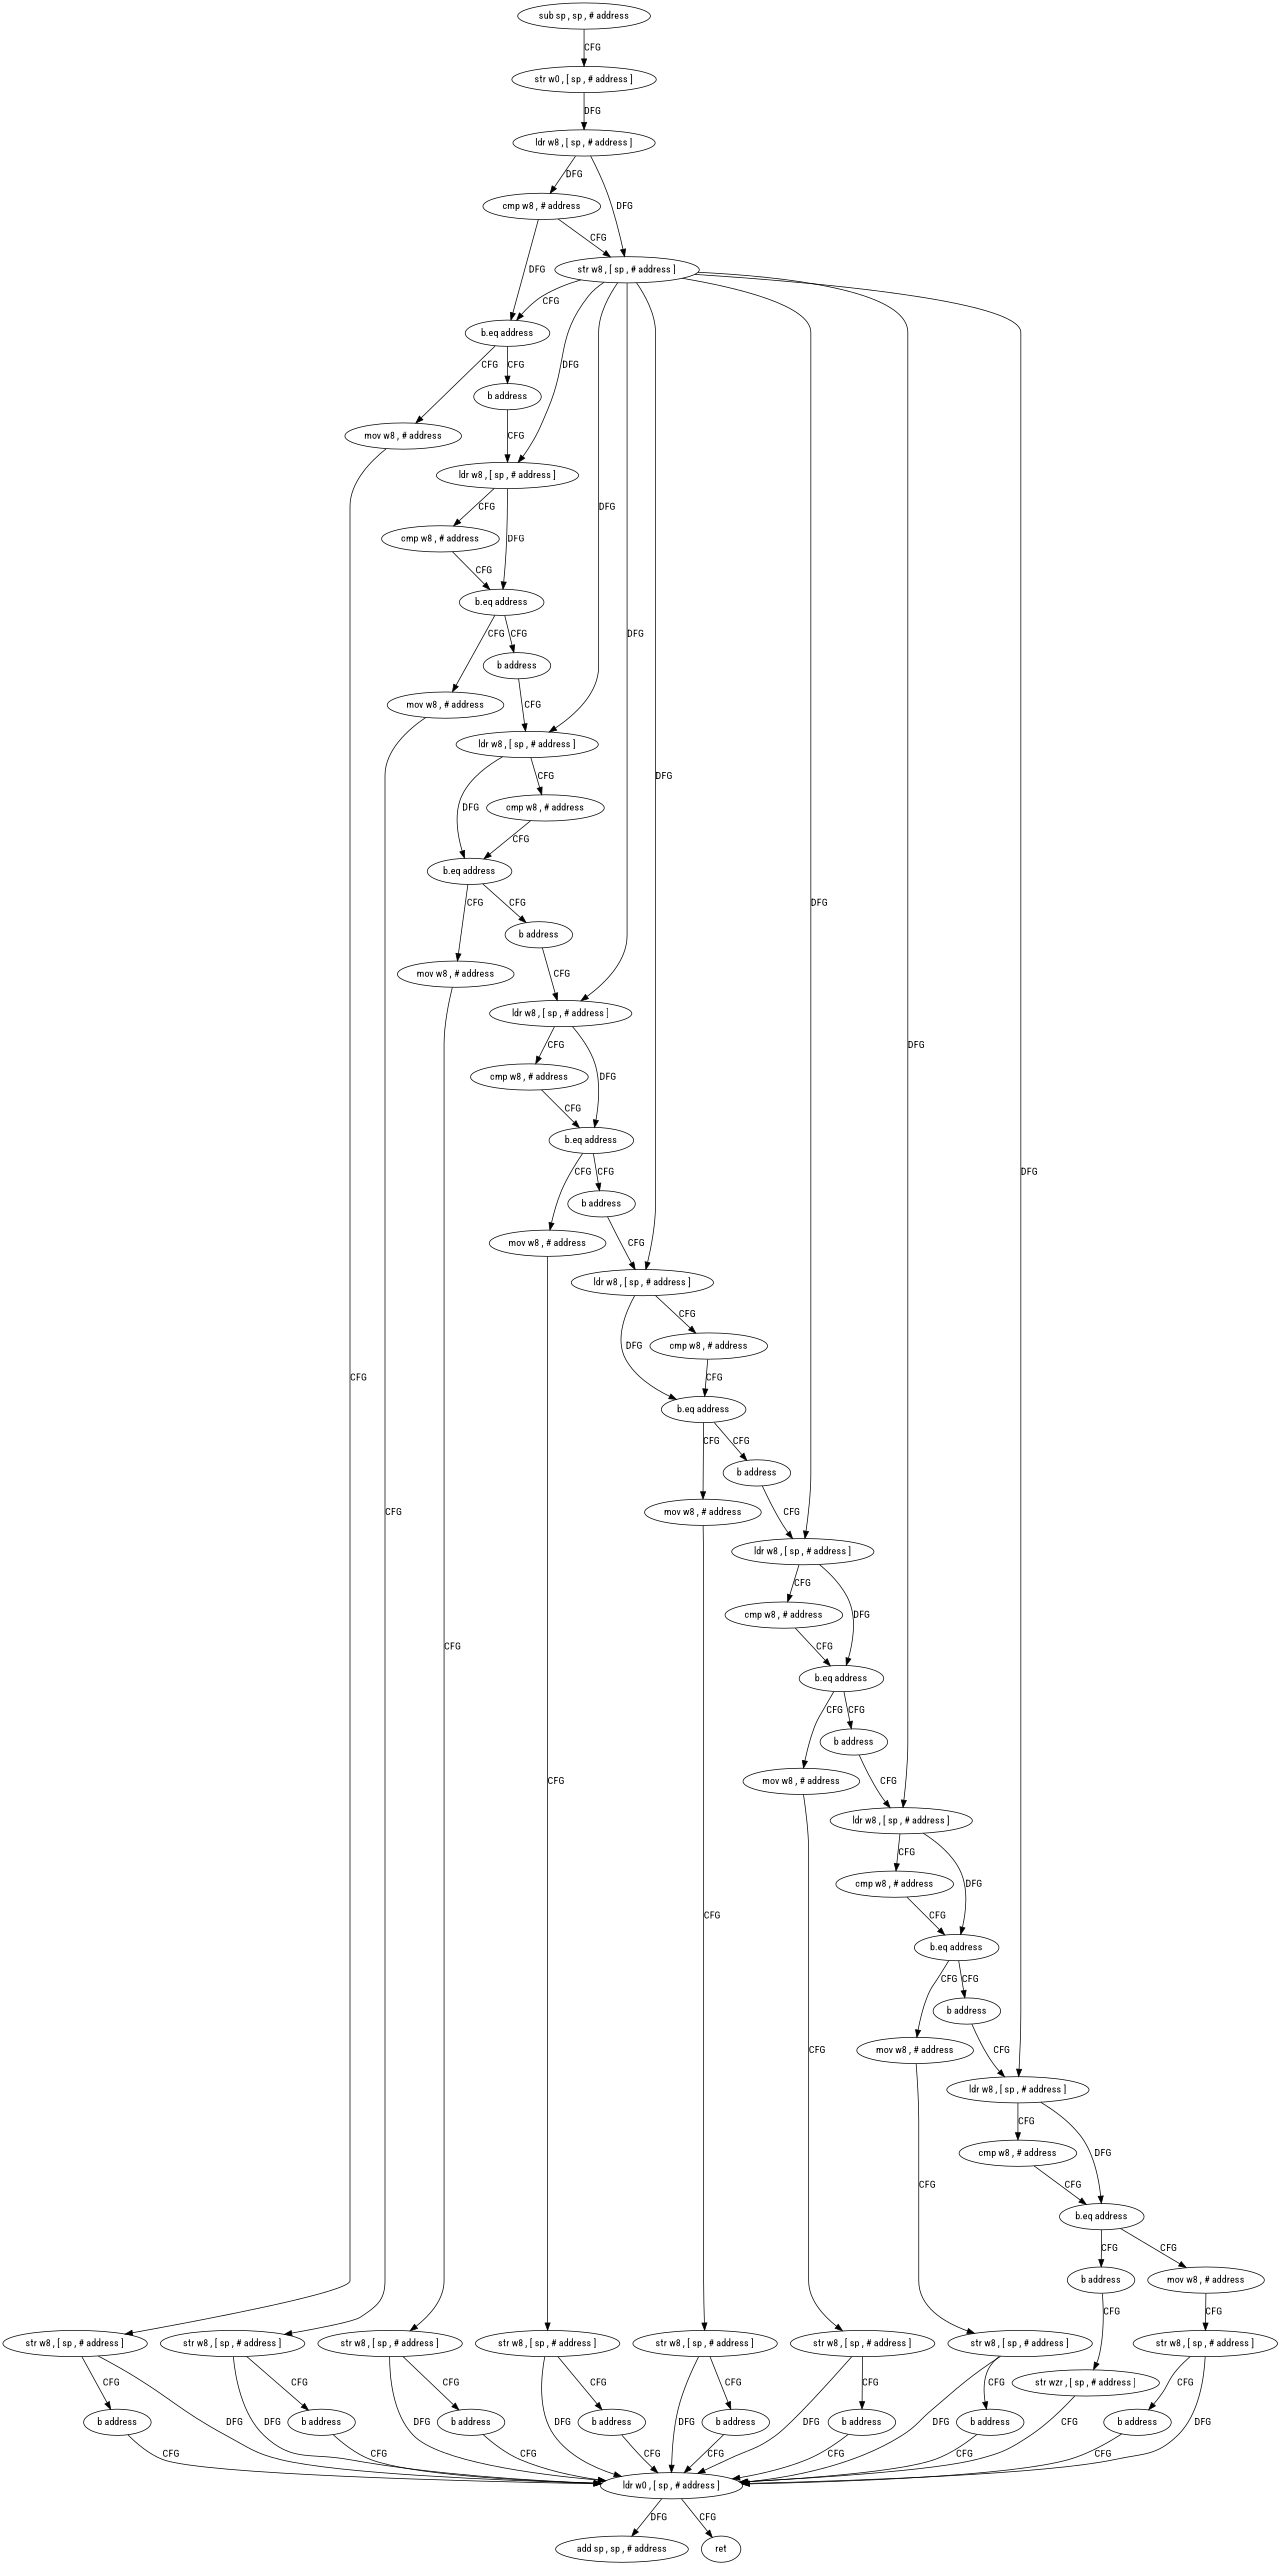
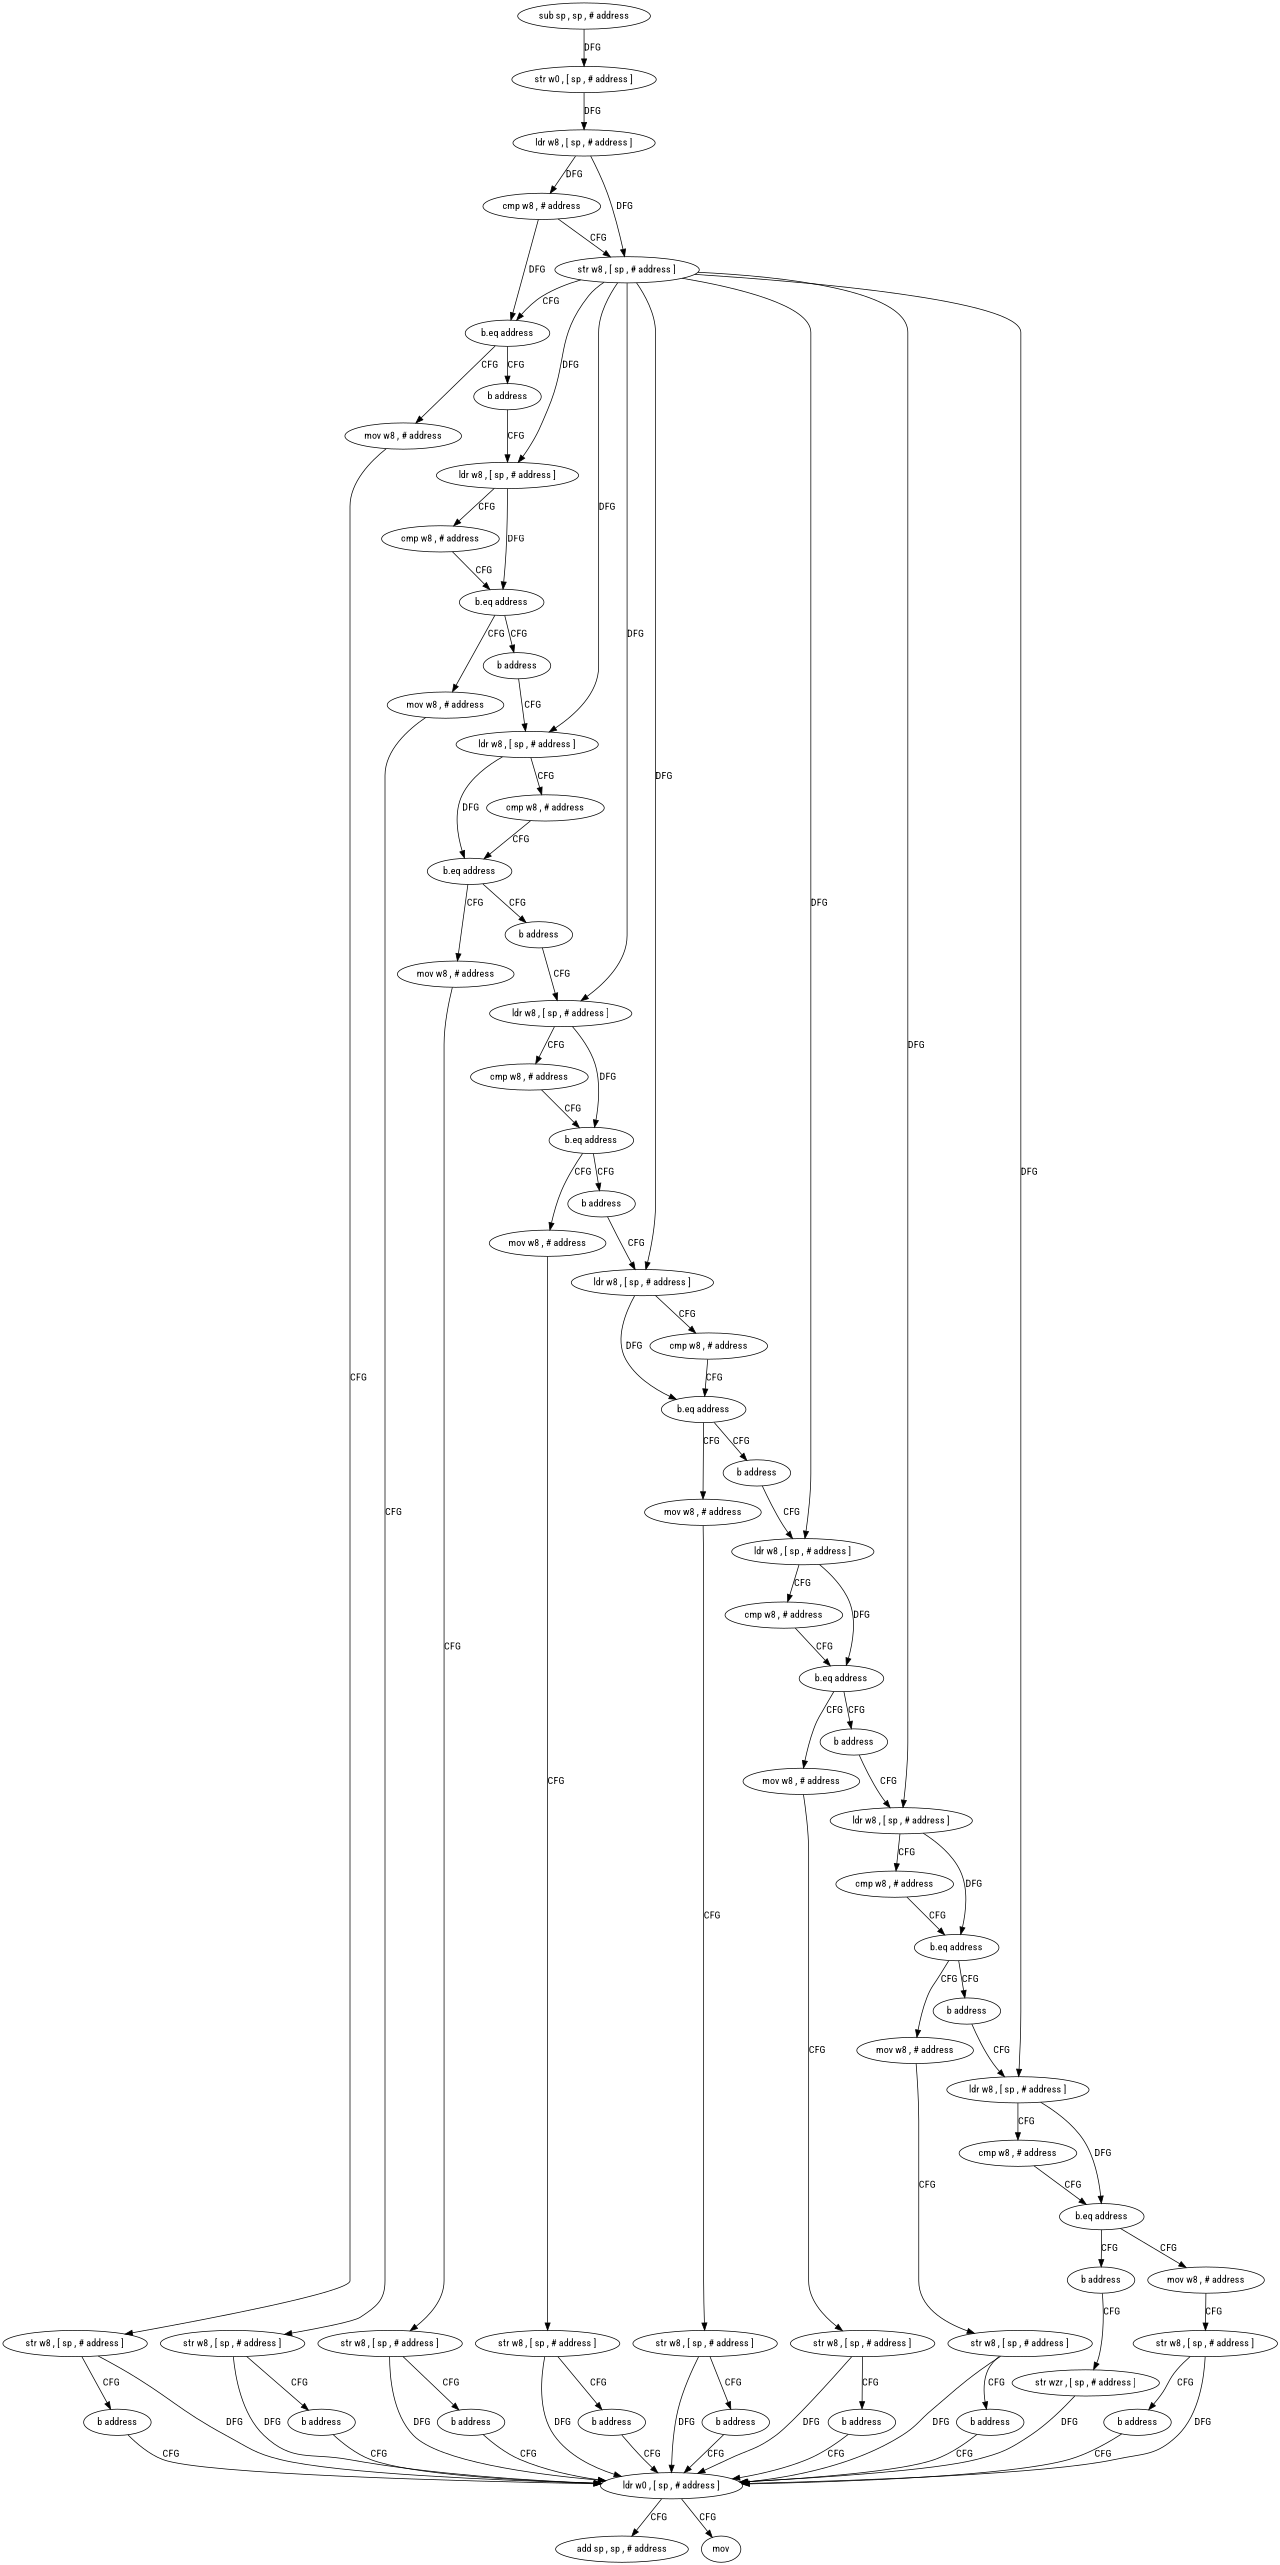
(593, 48) -> (593, 48)
(1070, 2422) -> (1070, 2422)
(659, 2517) -> (659, 2517)
(721, 2549) -> (721, 2549)
